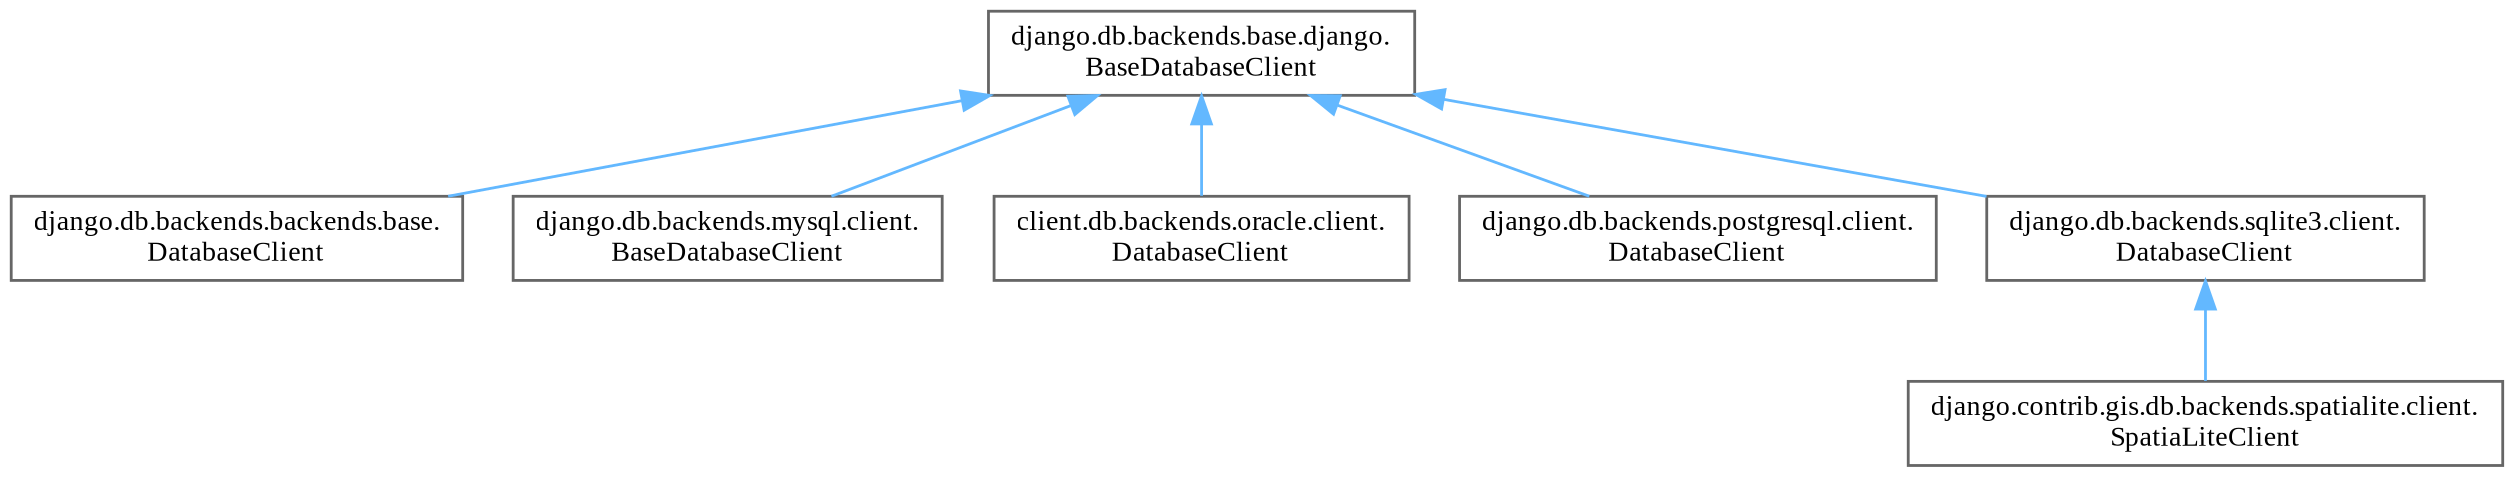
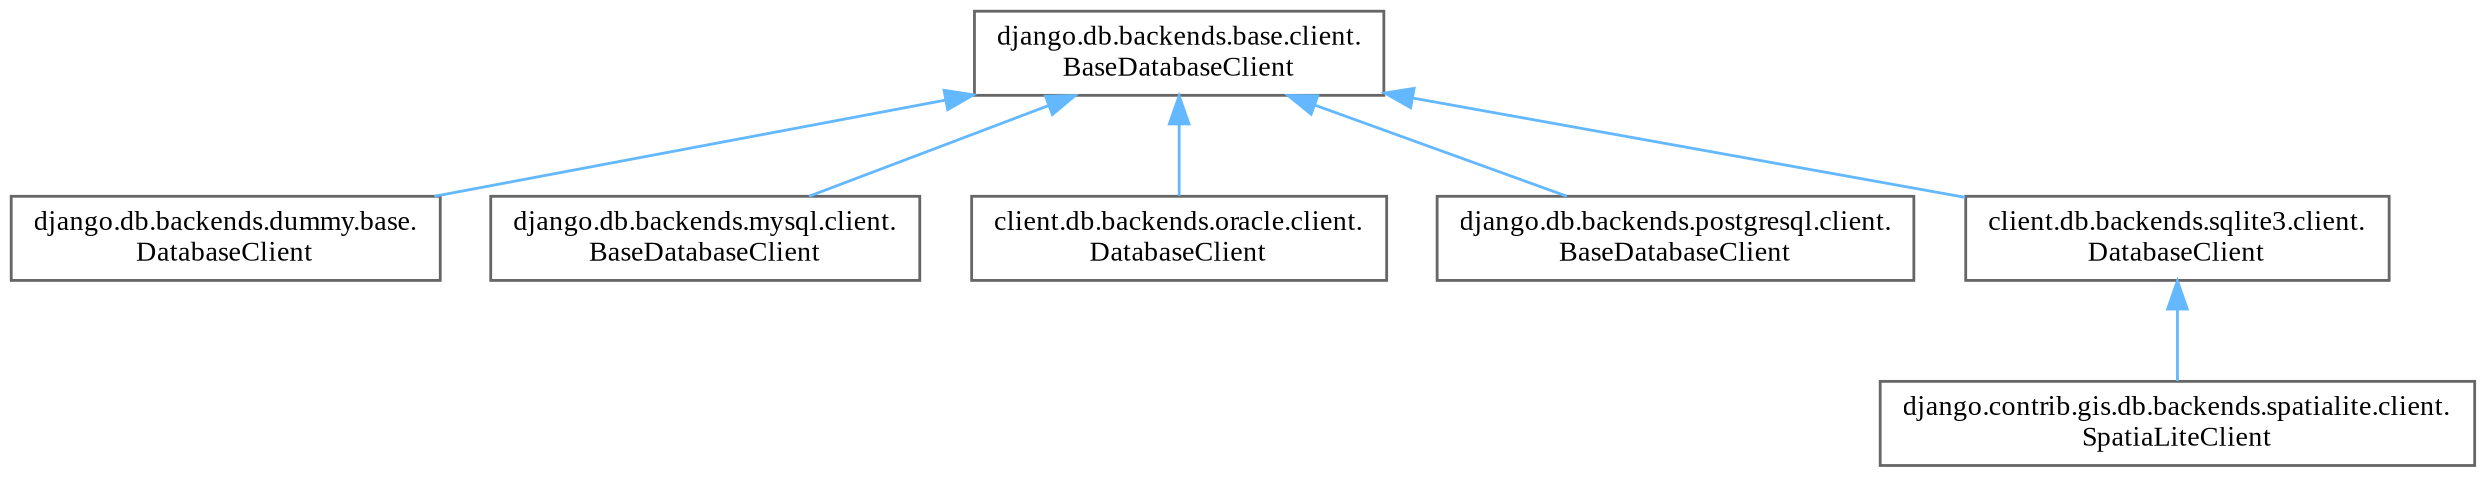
(1202, 53) -> (1179, 53)
(237, 238) -> (226, 238)
(1698, 238) -> (1675, 238)
(2205, 238) -> (2177, 238)
